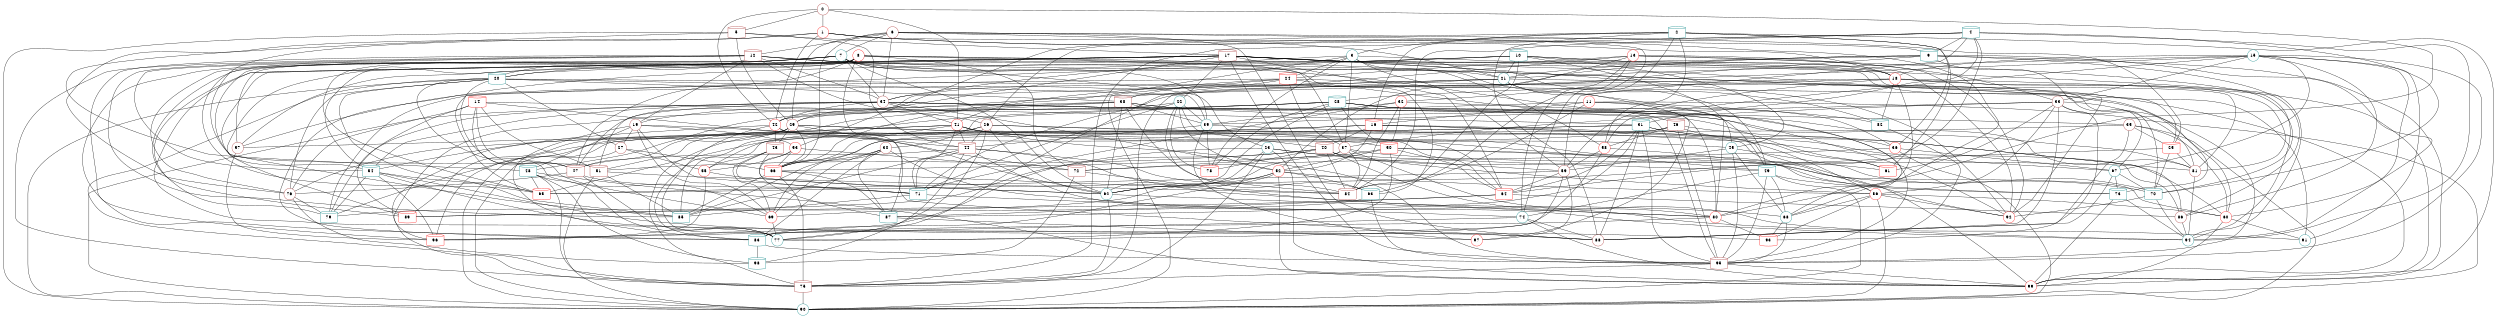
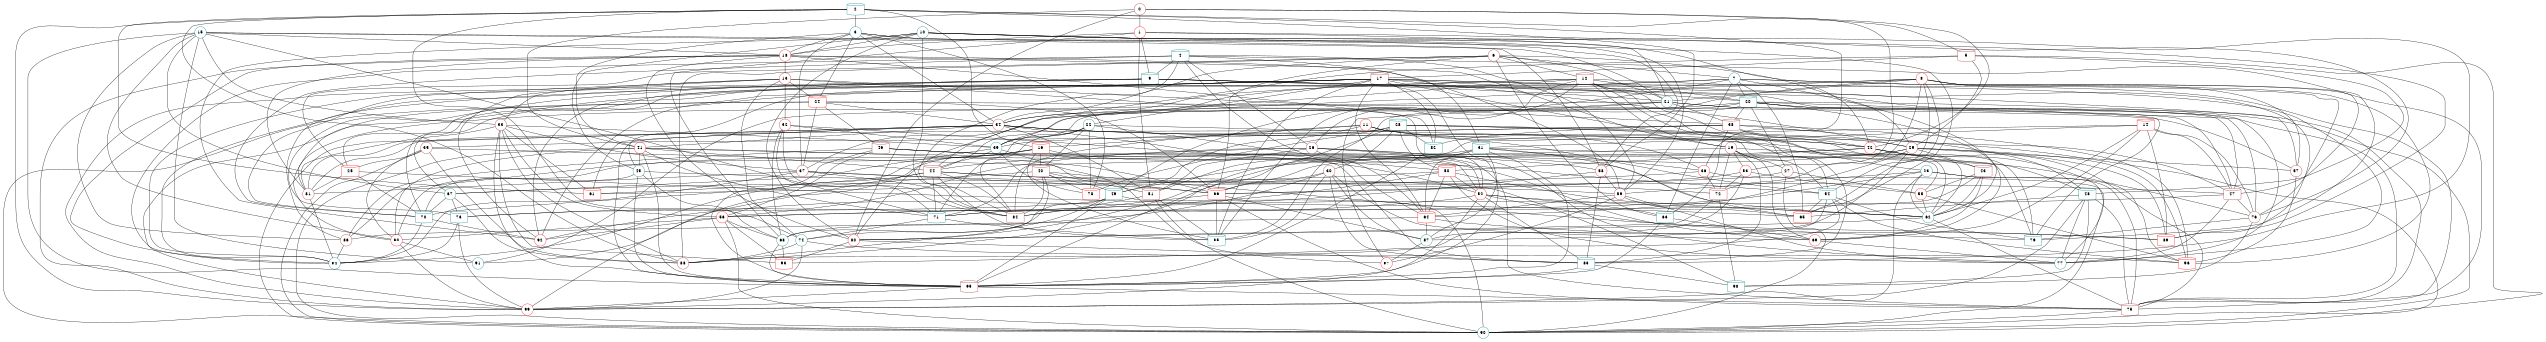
(1519, 56) -> (923, 32)
(1482, 92) -> (785, 67)
(1576, 111) -> (1561, 131)
(888, 217) -> (1426, 240)
